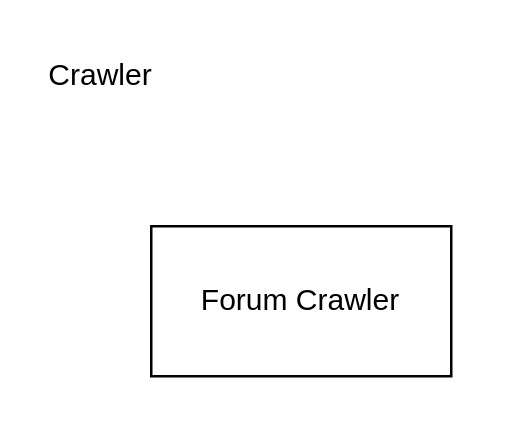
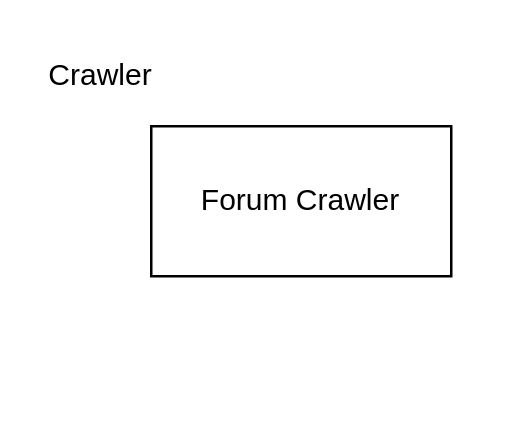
(301, 301) -> (301, 201)
